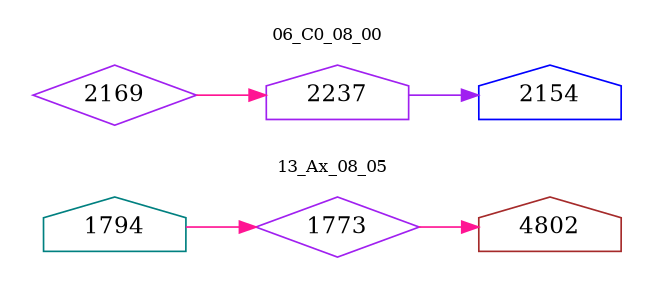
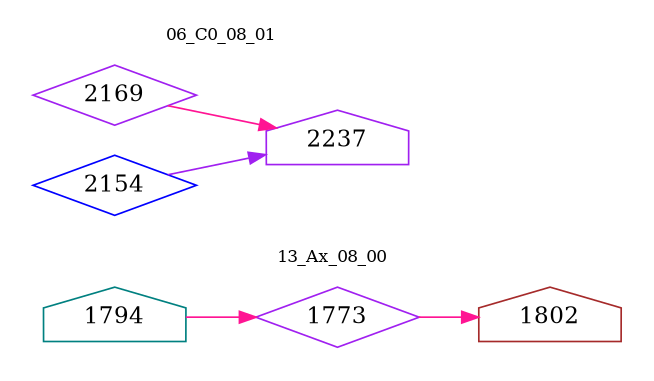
(327, 36) -> (221, 36)
(435, 95) -> (208, 166)
(550, 95) -> (115, 185)
(332, 168) -> (332, 258)
(550, 227) -> (550, 317)
